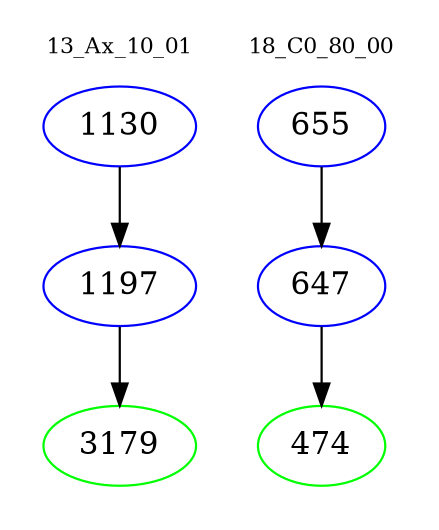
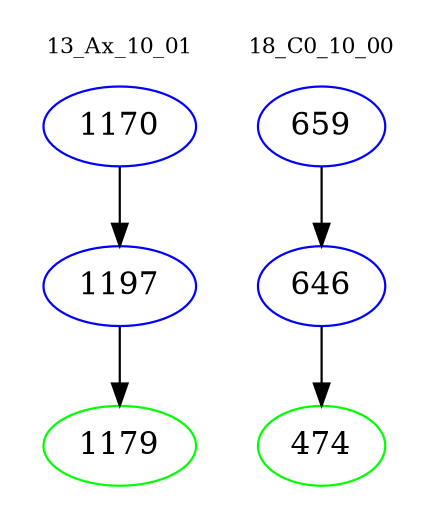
(322, 48) -> (322, 48)
(120, 126) -> (120, 126)
(322, 126) -> (322, 126)
(322, 286) -> (322, 286)
(120, 446) -> (120, 446)
